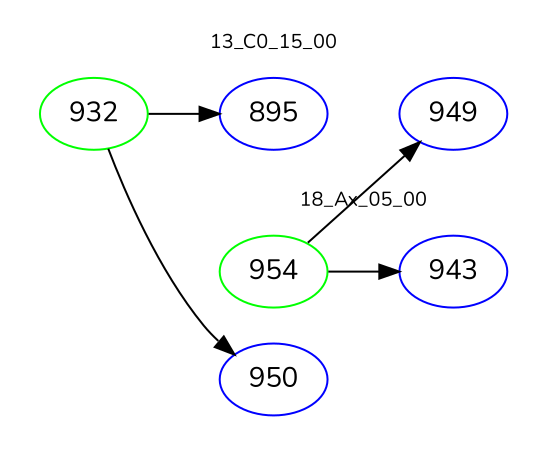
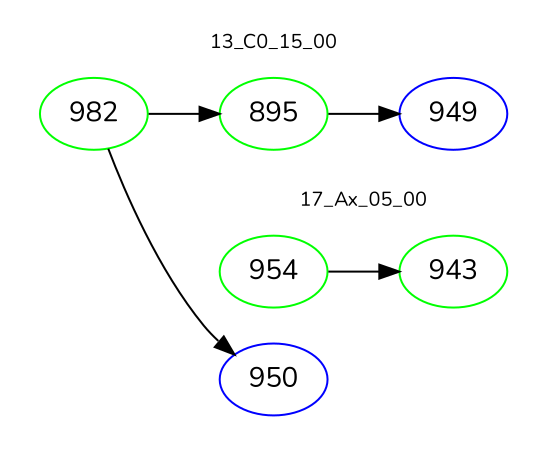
(94, 114) -> (94, 114)
(274, 114) -> (274, 114)
(356, 199) -> (354, 114)
(363, 201) -> (363, 201)
(453, 272) -> (453, 272)
